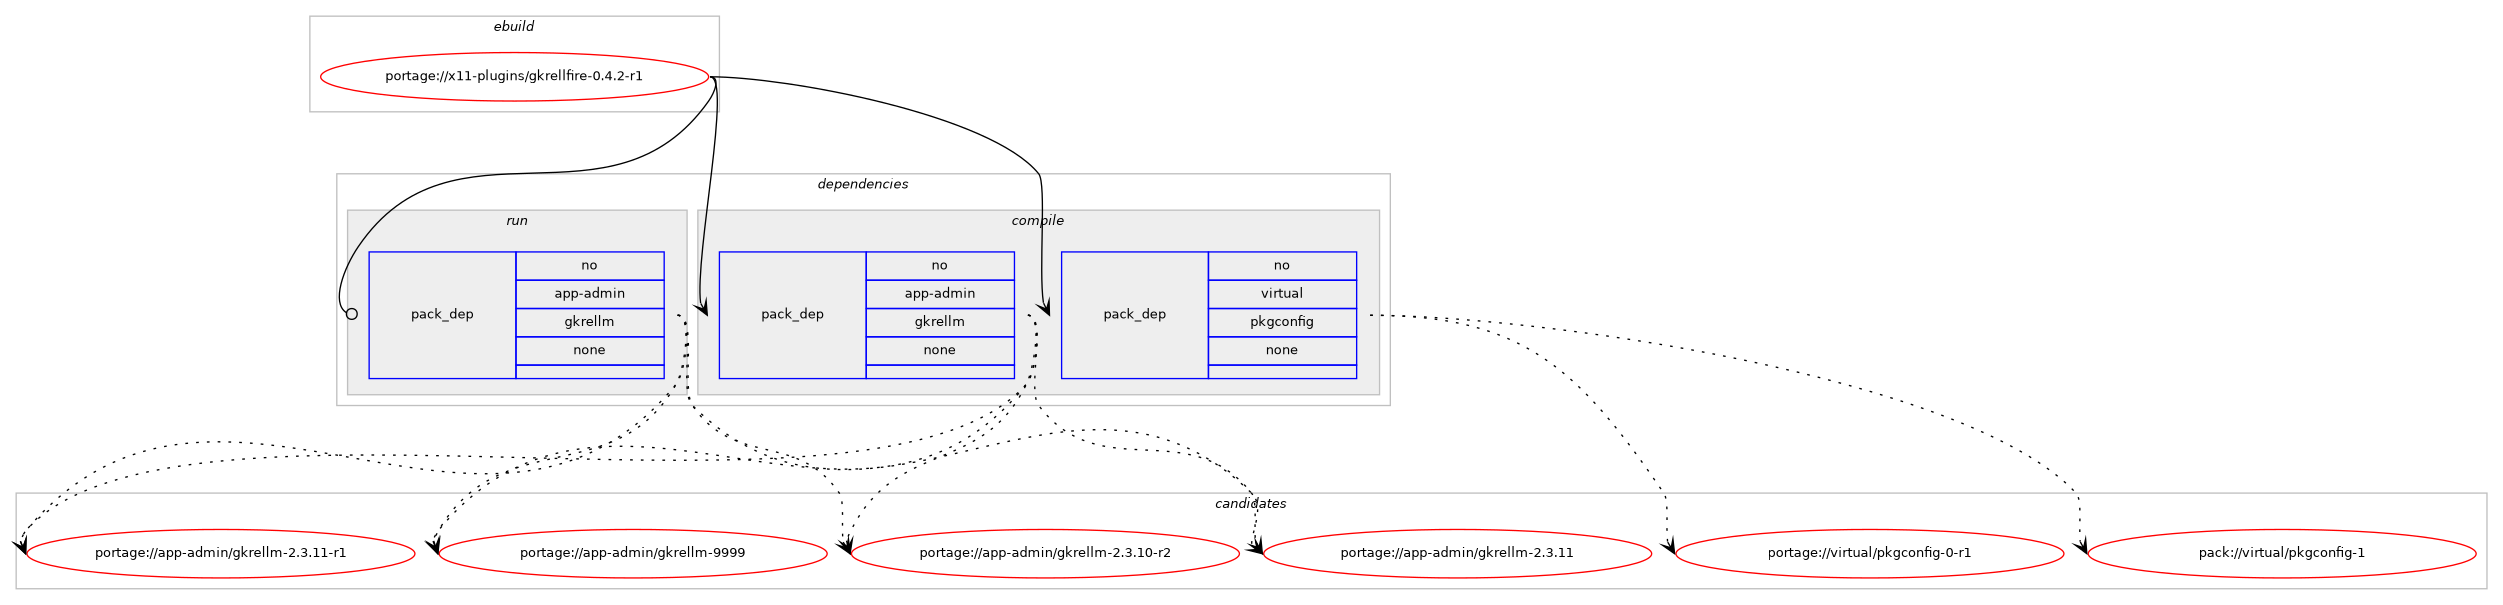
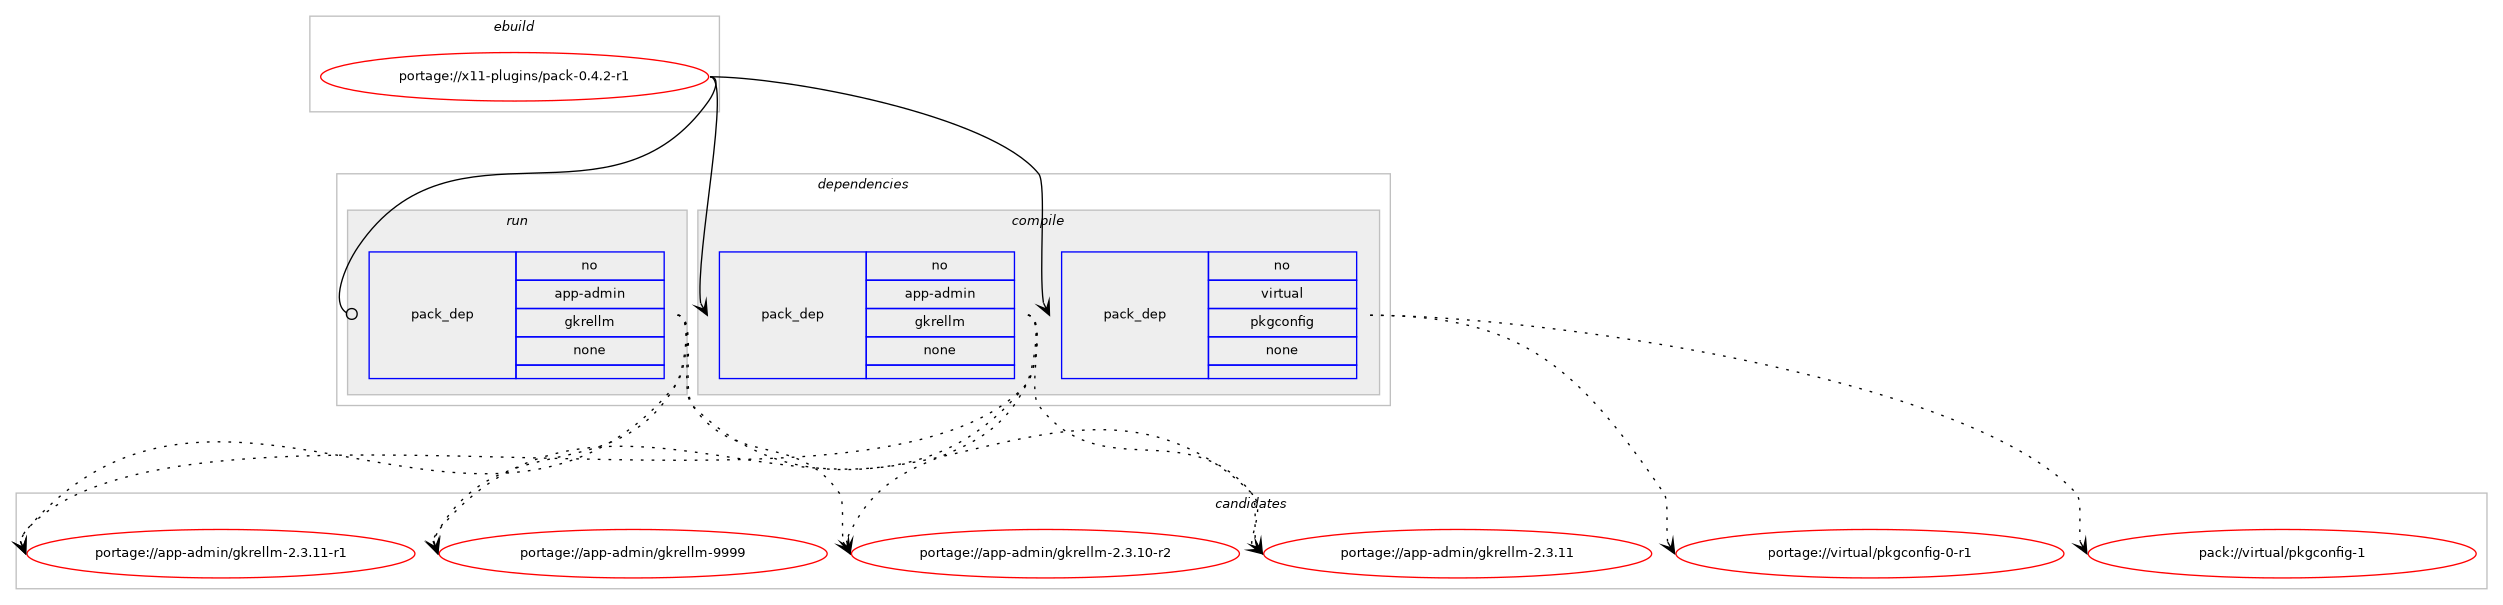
(515, 77) -> (515, 77)
